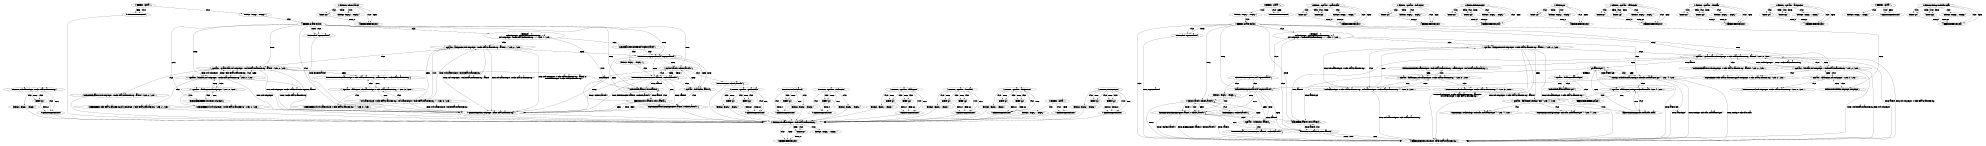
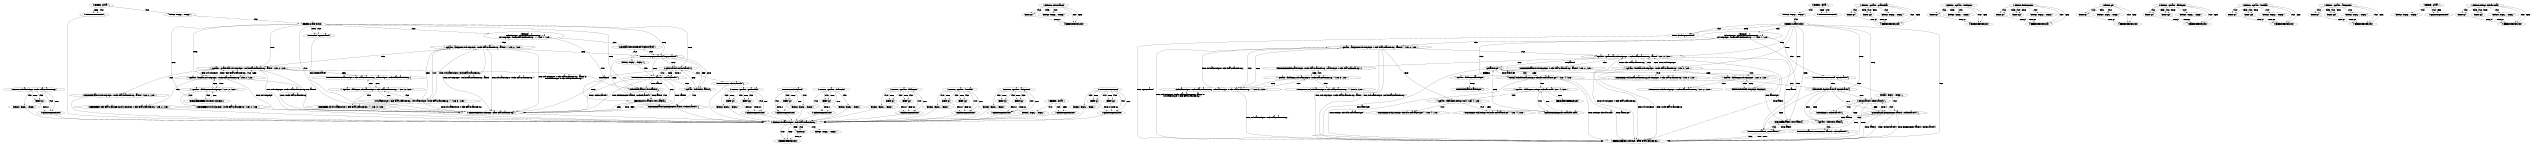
(1568, 84) -> (1472, 84)
(1582, 87) -> none
(1604, 107) -> (1489, 107)
